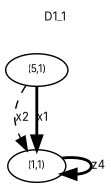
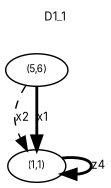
(37, 70) -> (37, 70)
